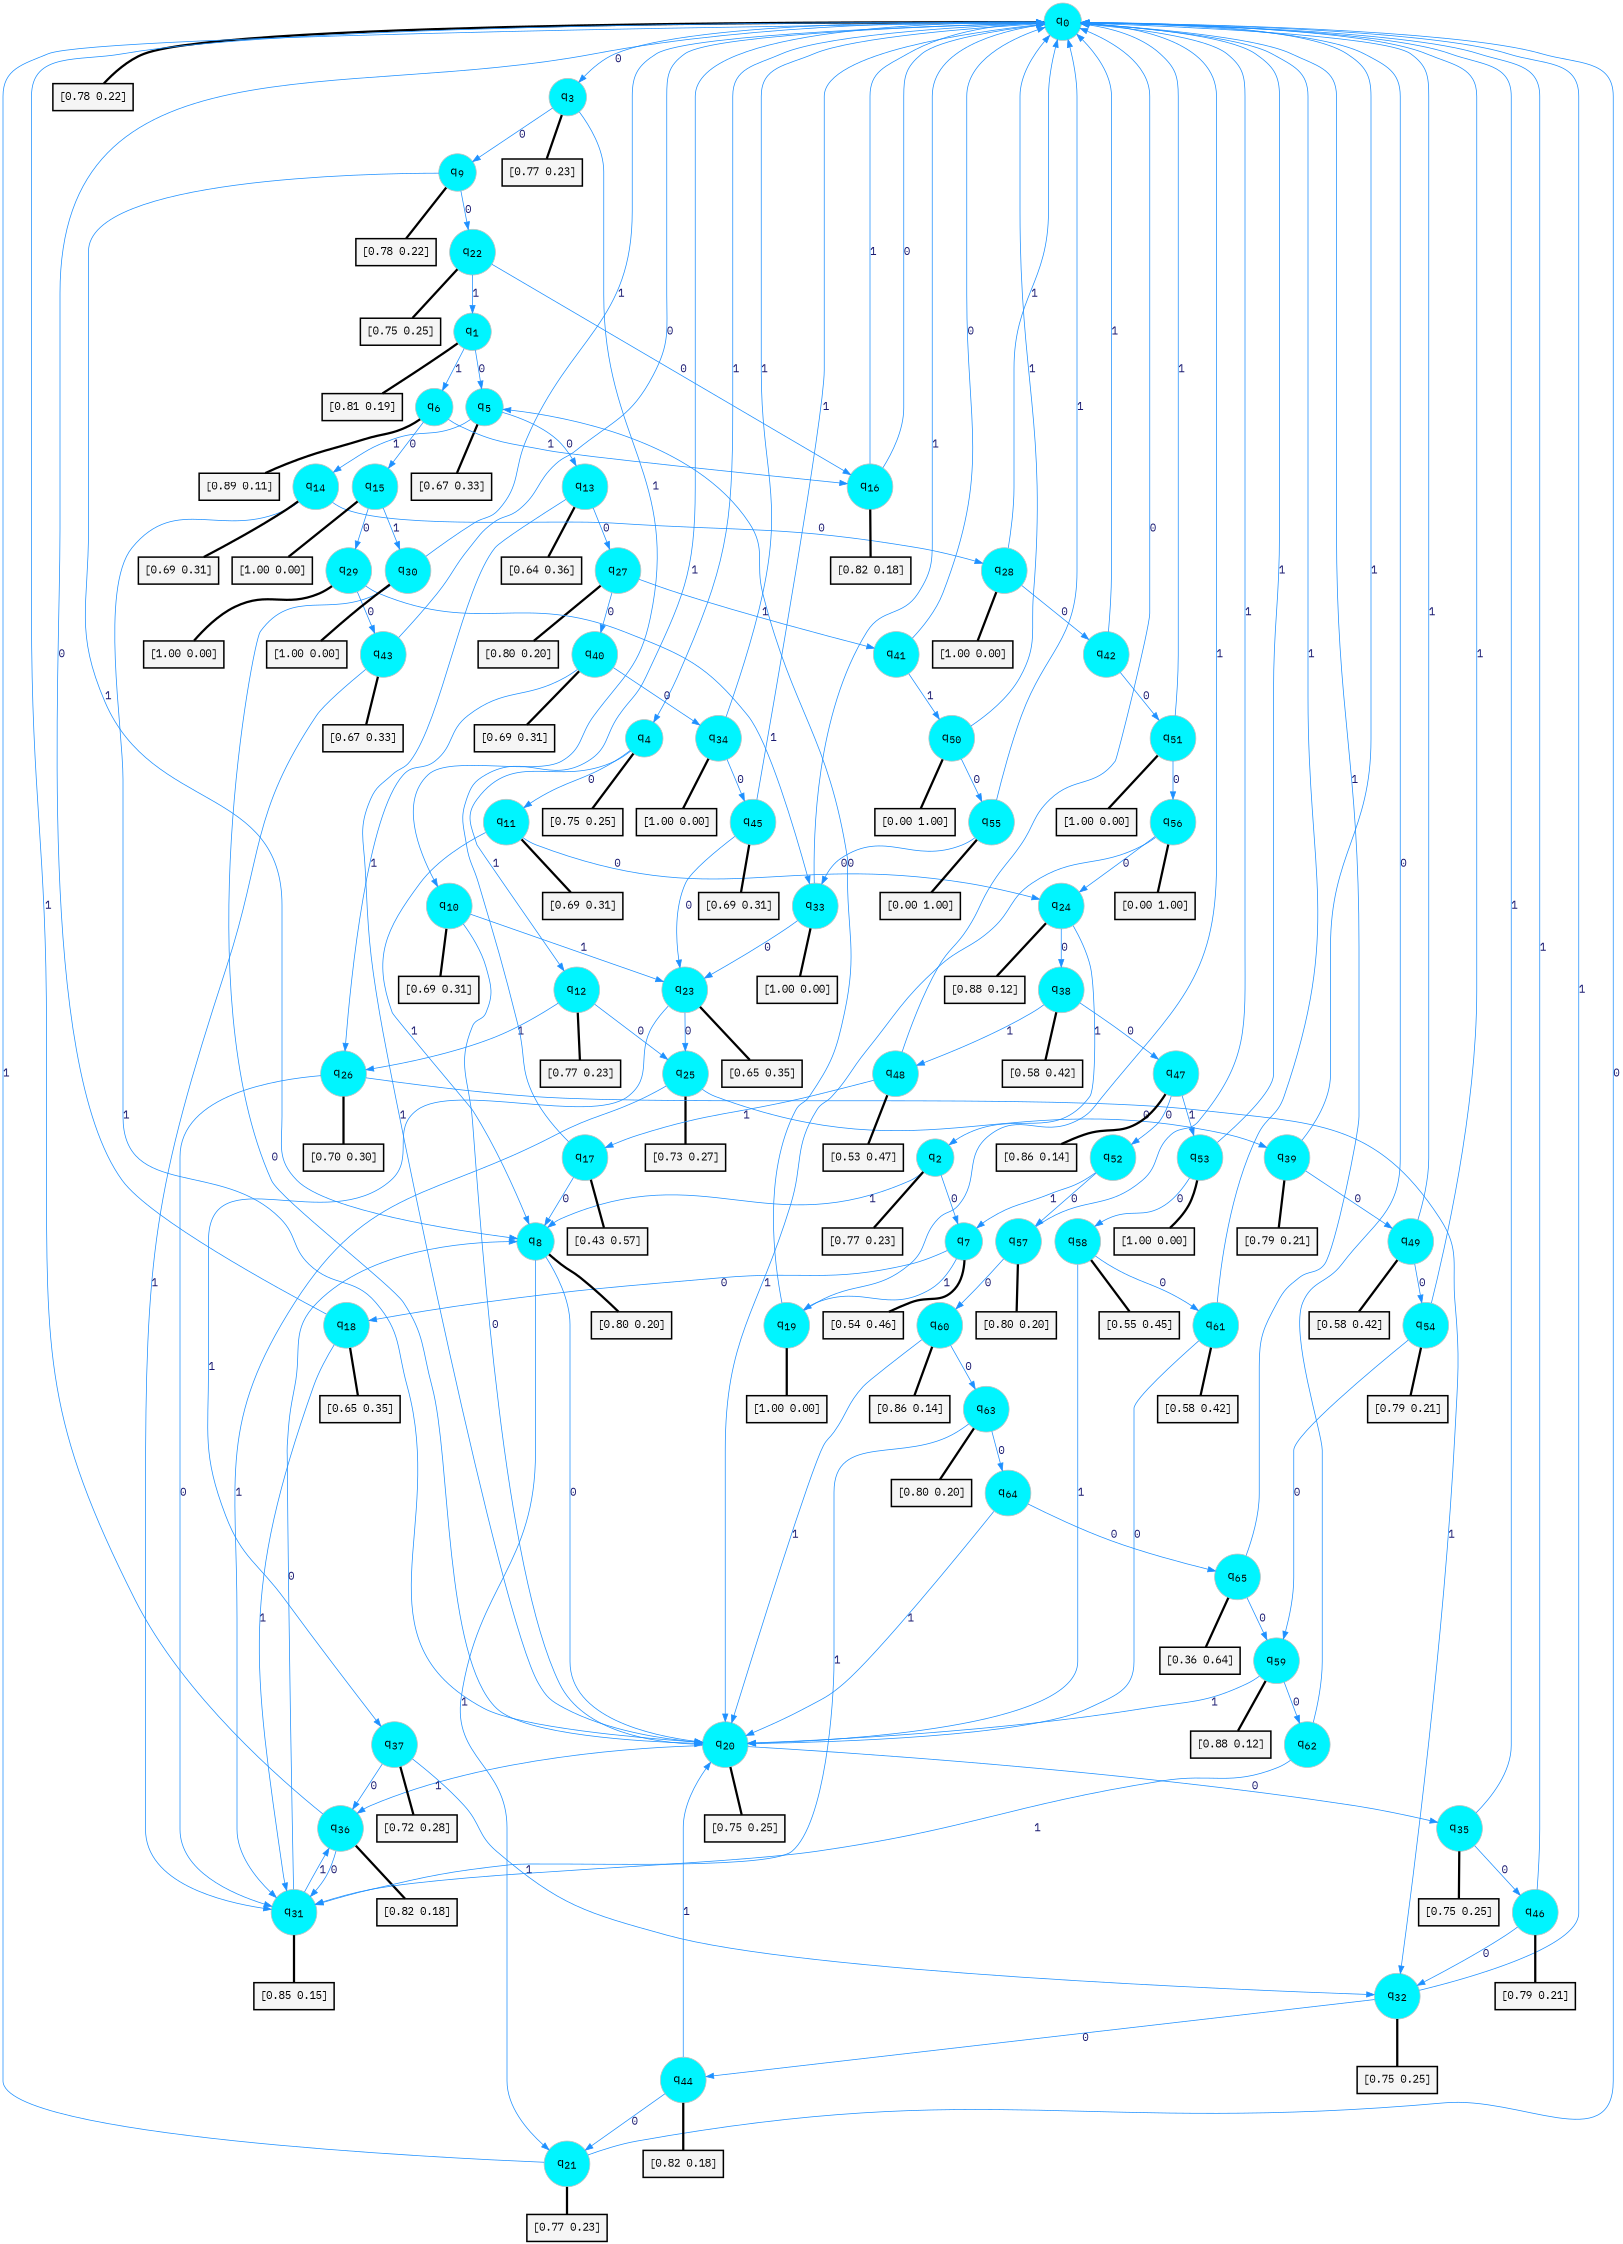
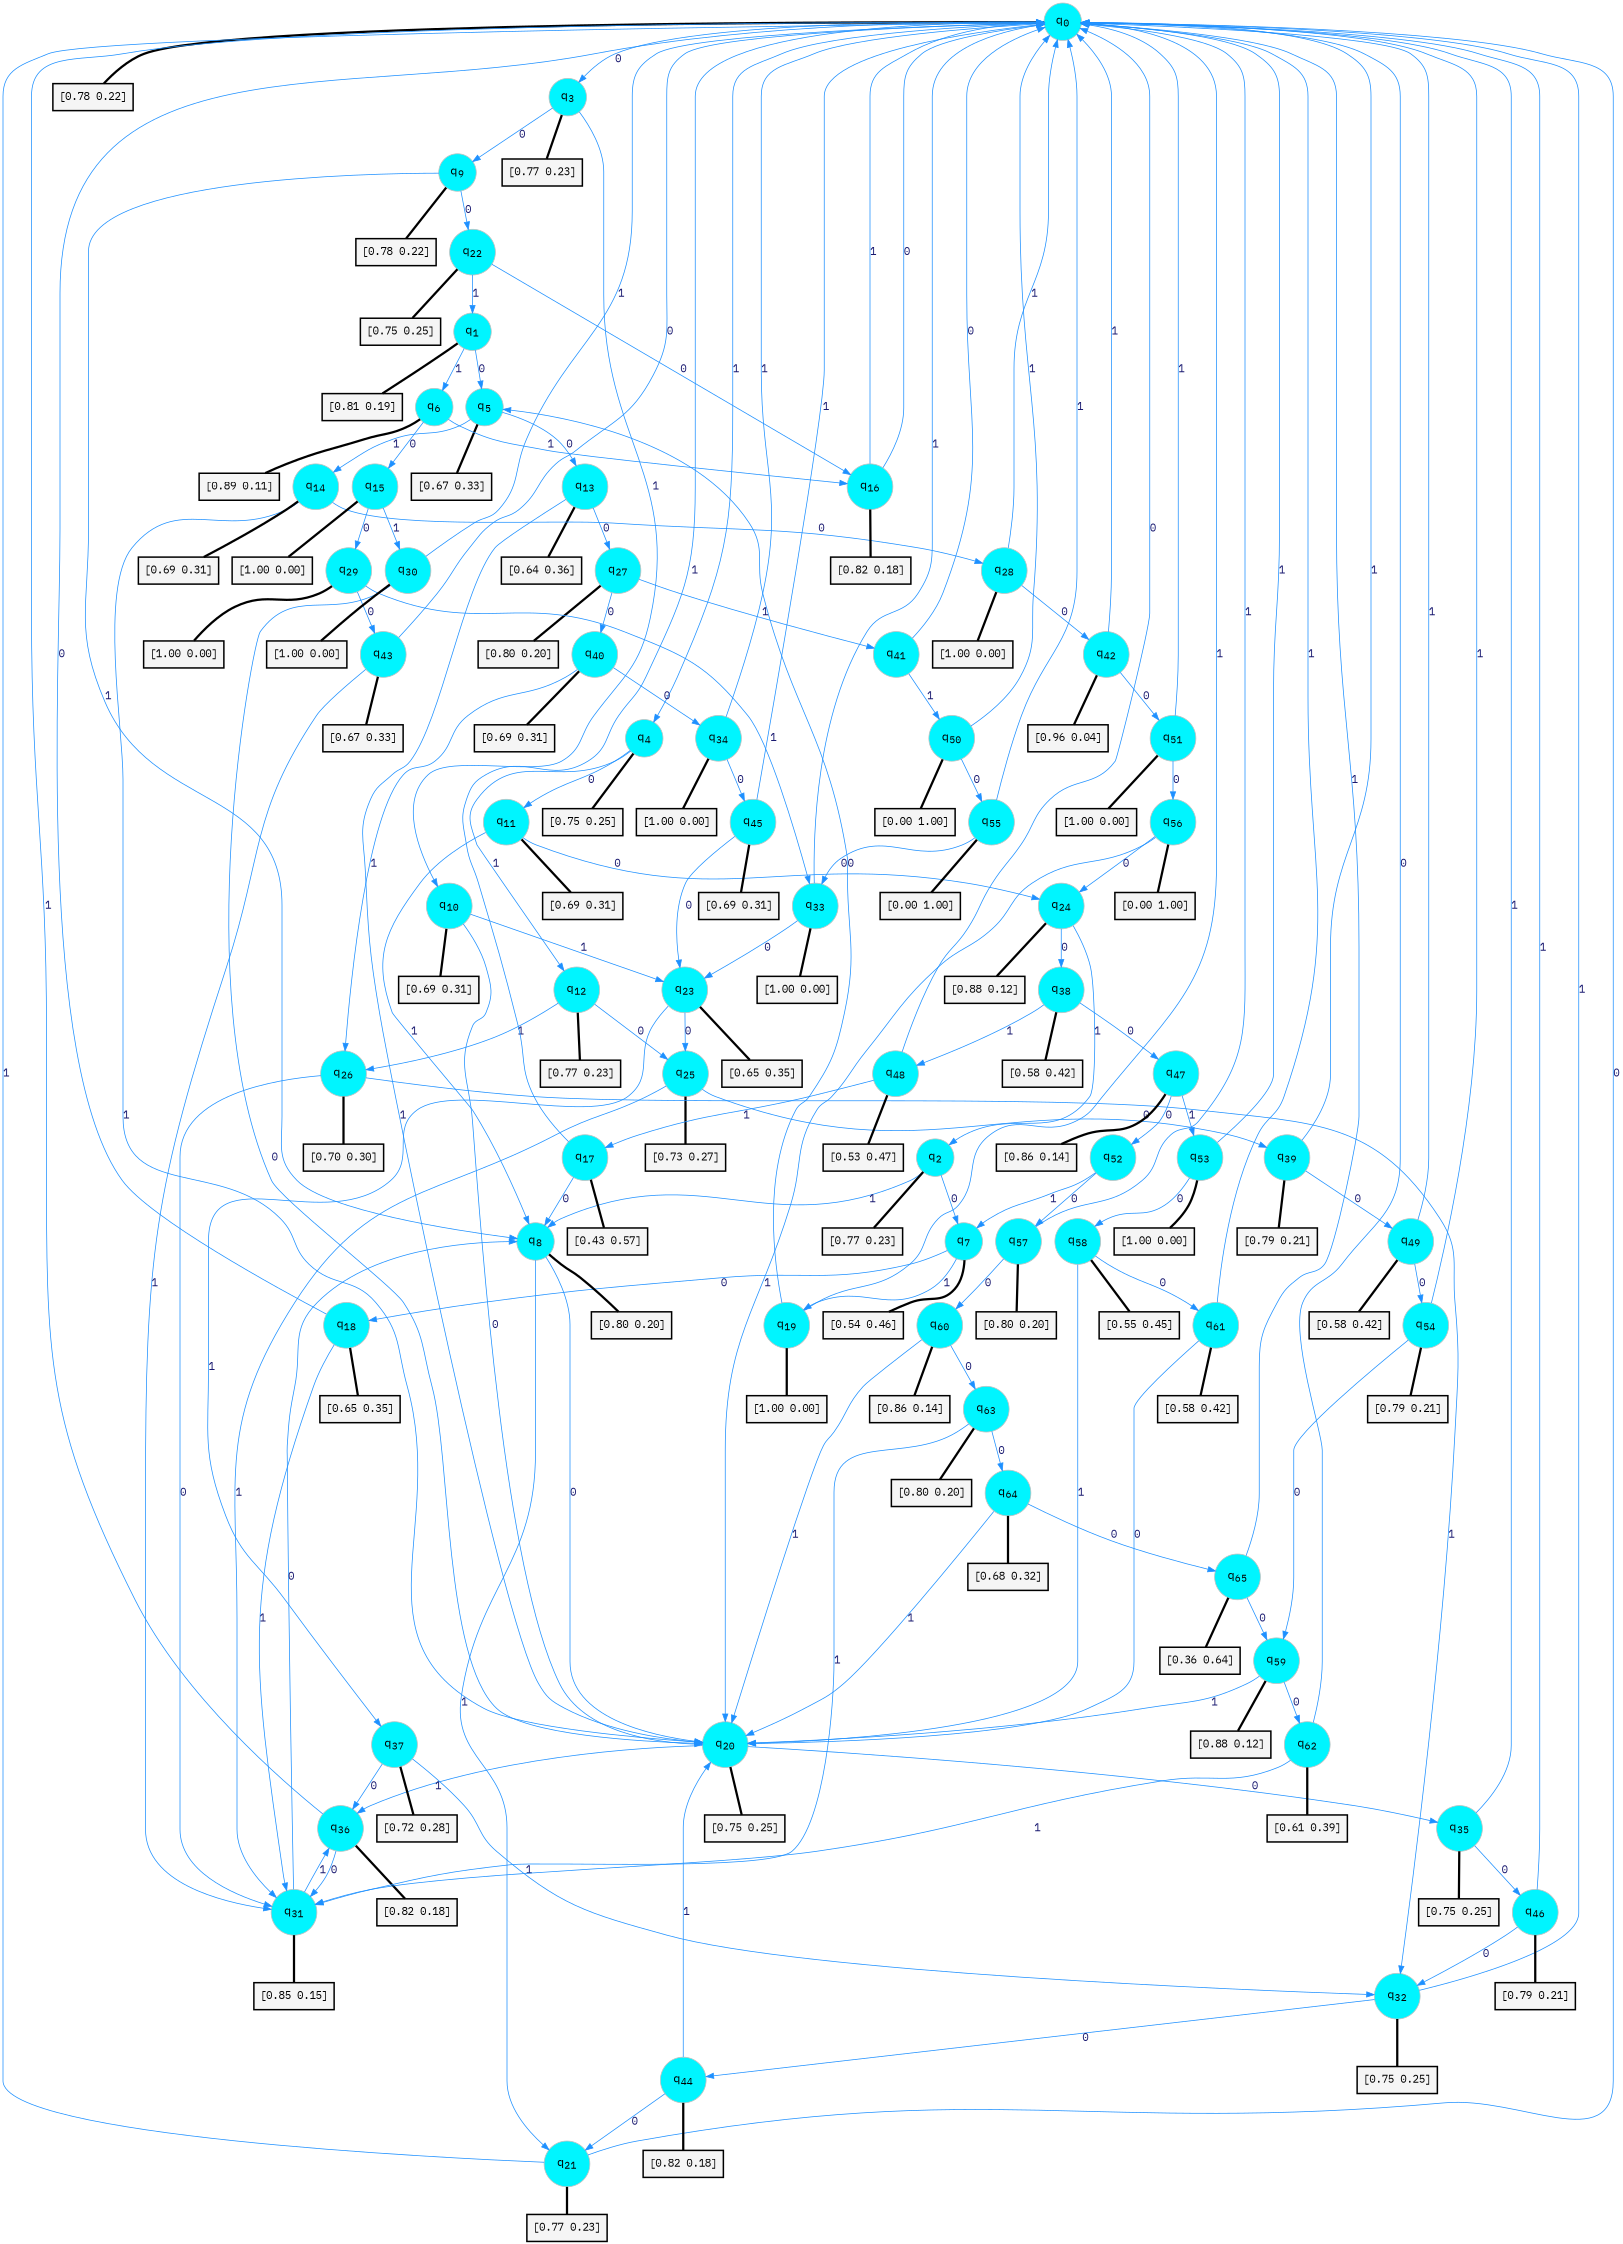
none -> (1068, 738)
none -> (1008, 1577)
none -> (1307, 1828)
